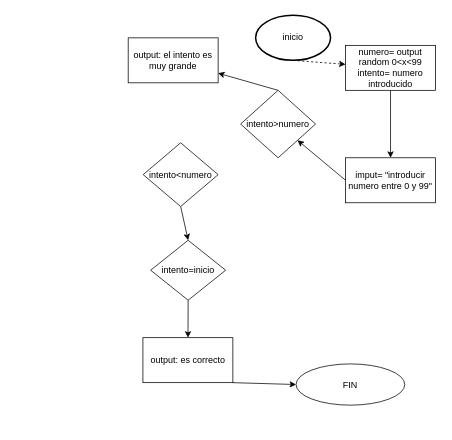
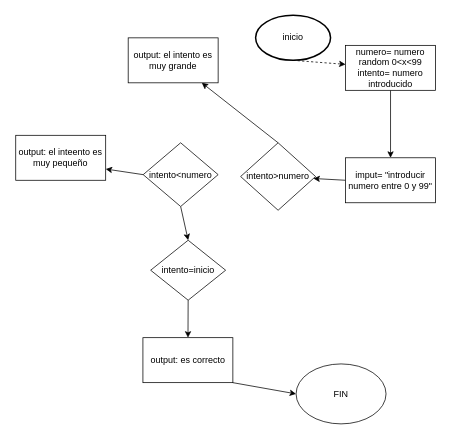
(390, 68) -> (390, 68)
(278, 124) -> (278, 177)
none -> (60, 158)
none -> (127, 172)
(350, 385) -> (341, 394)
